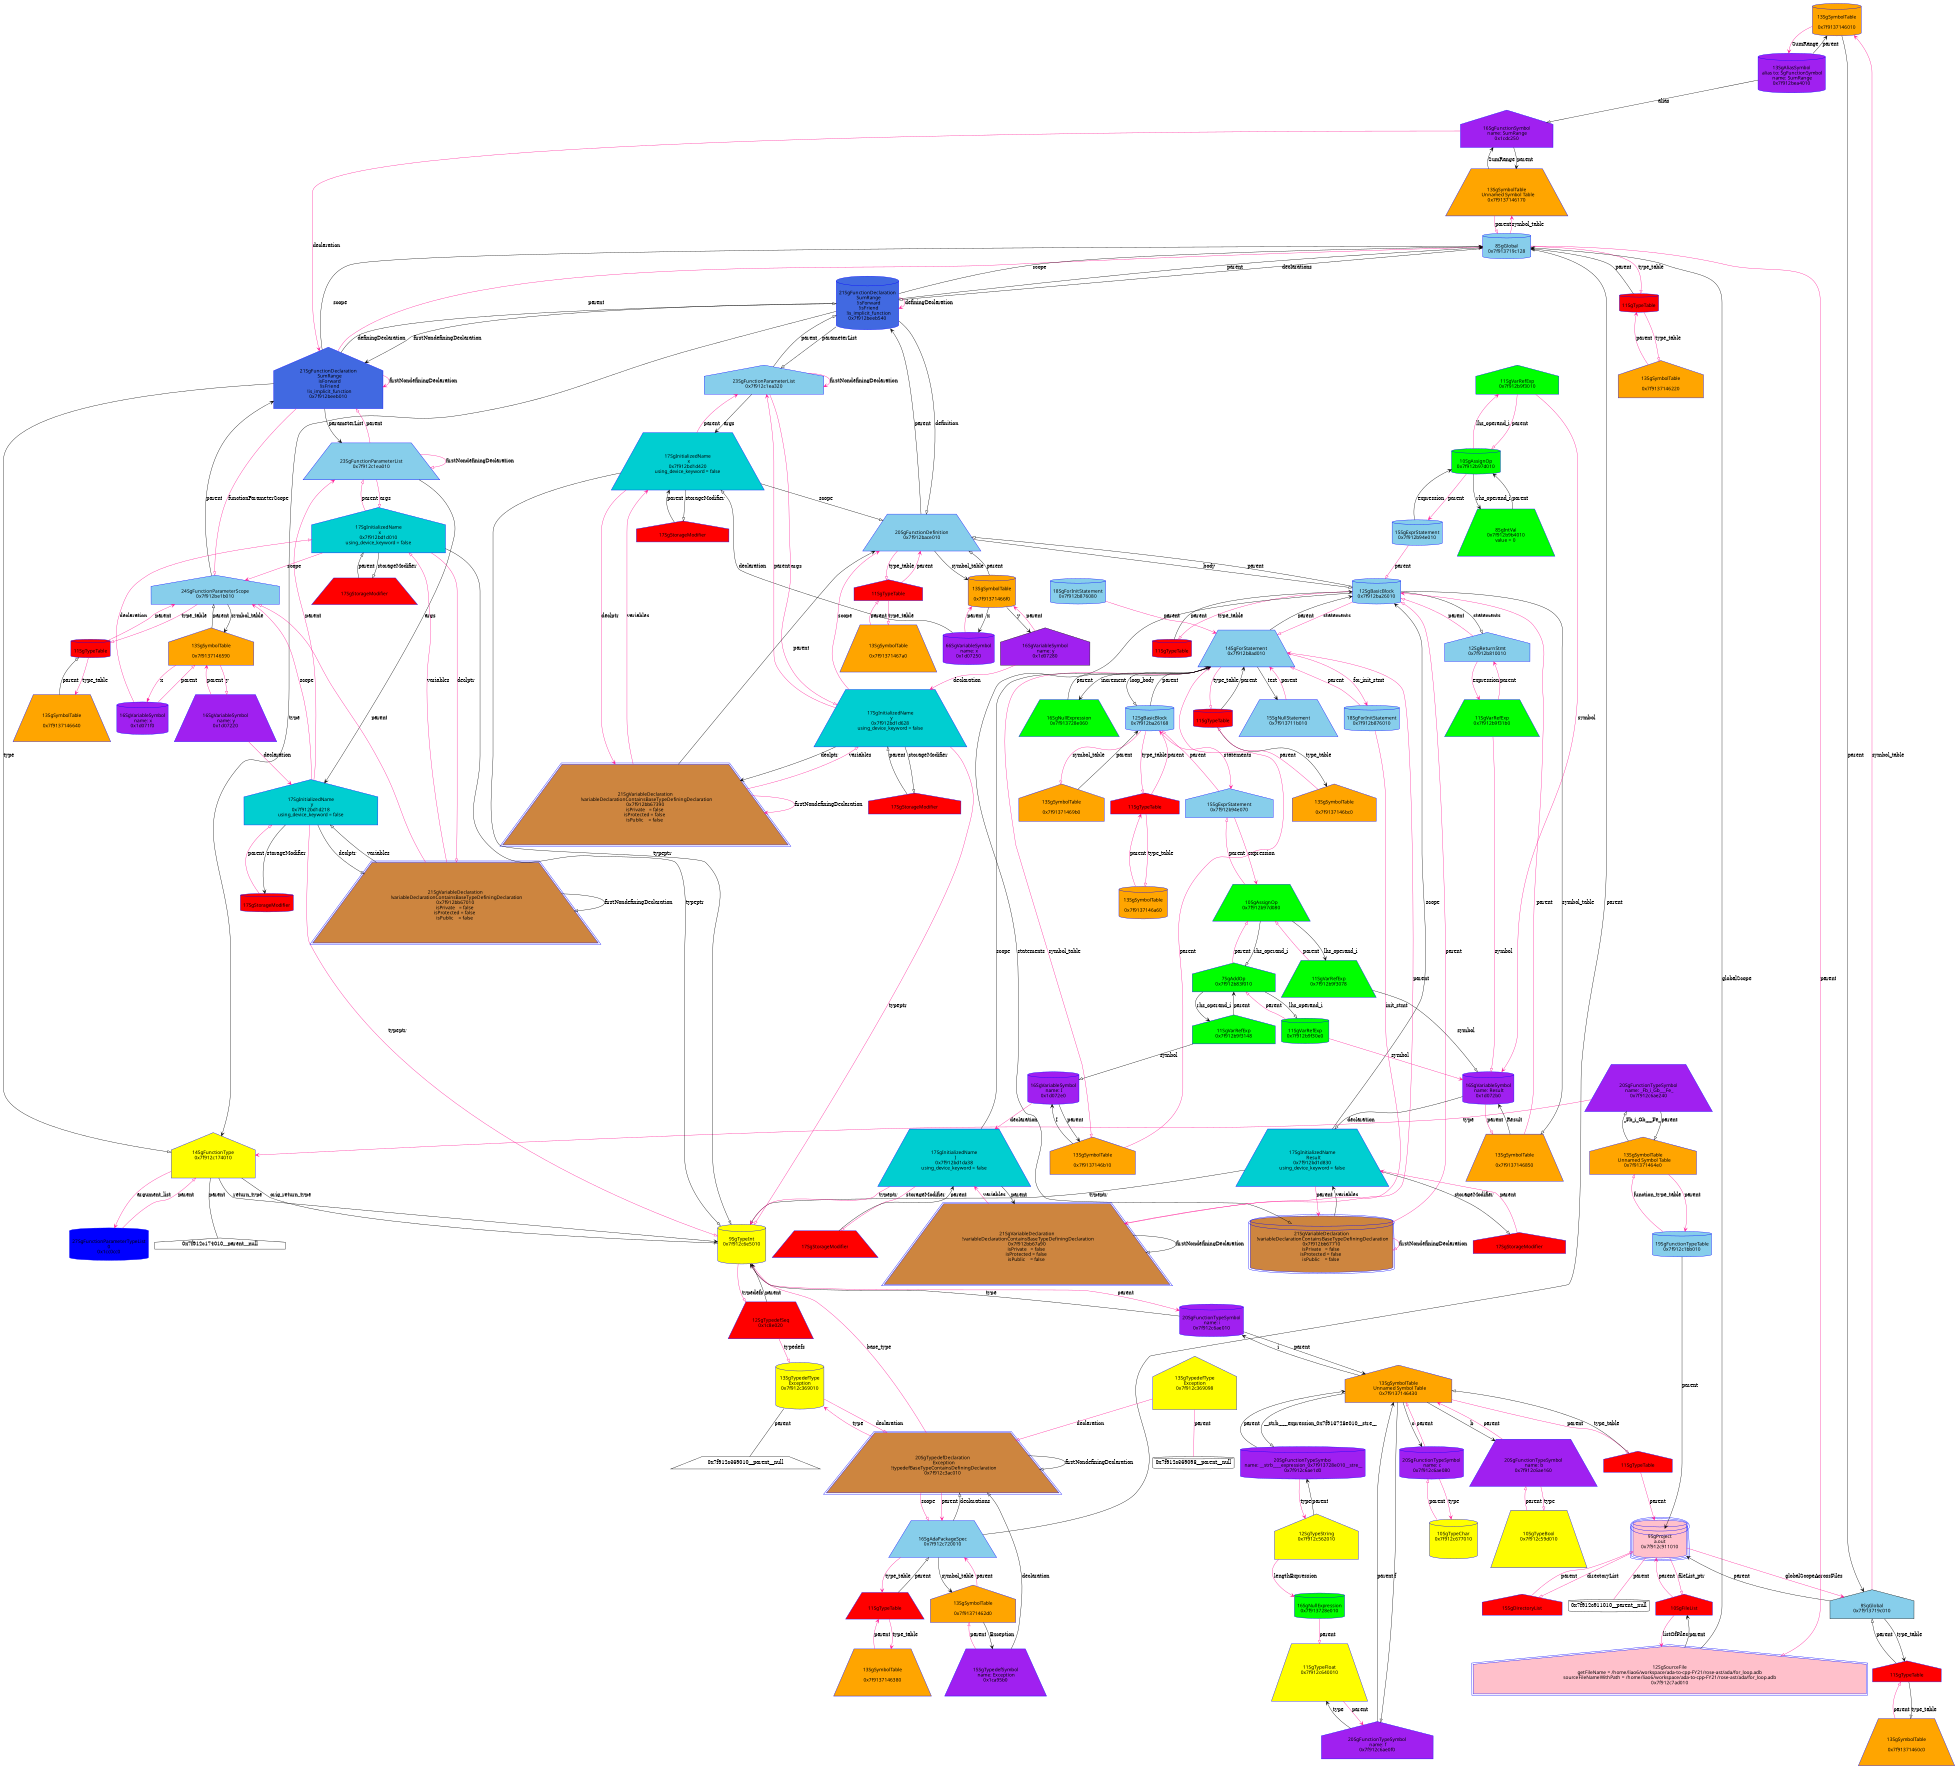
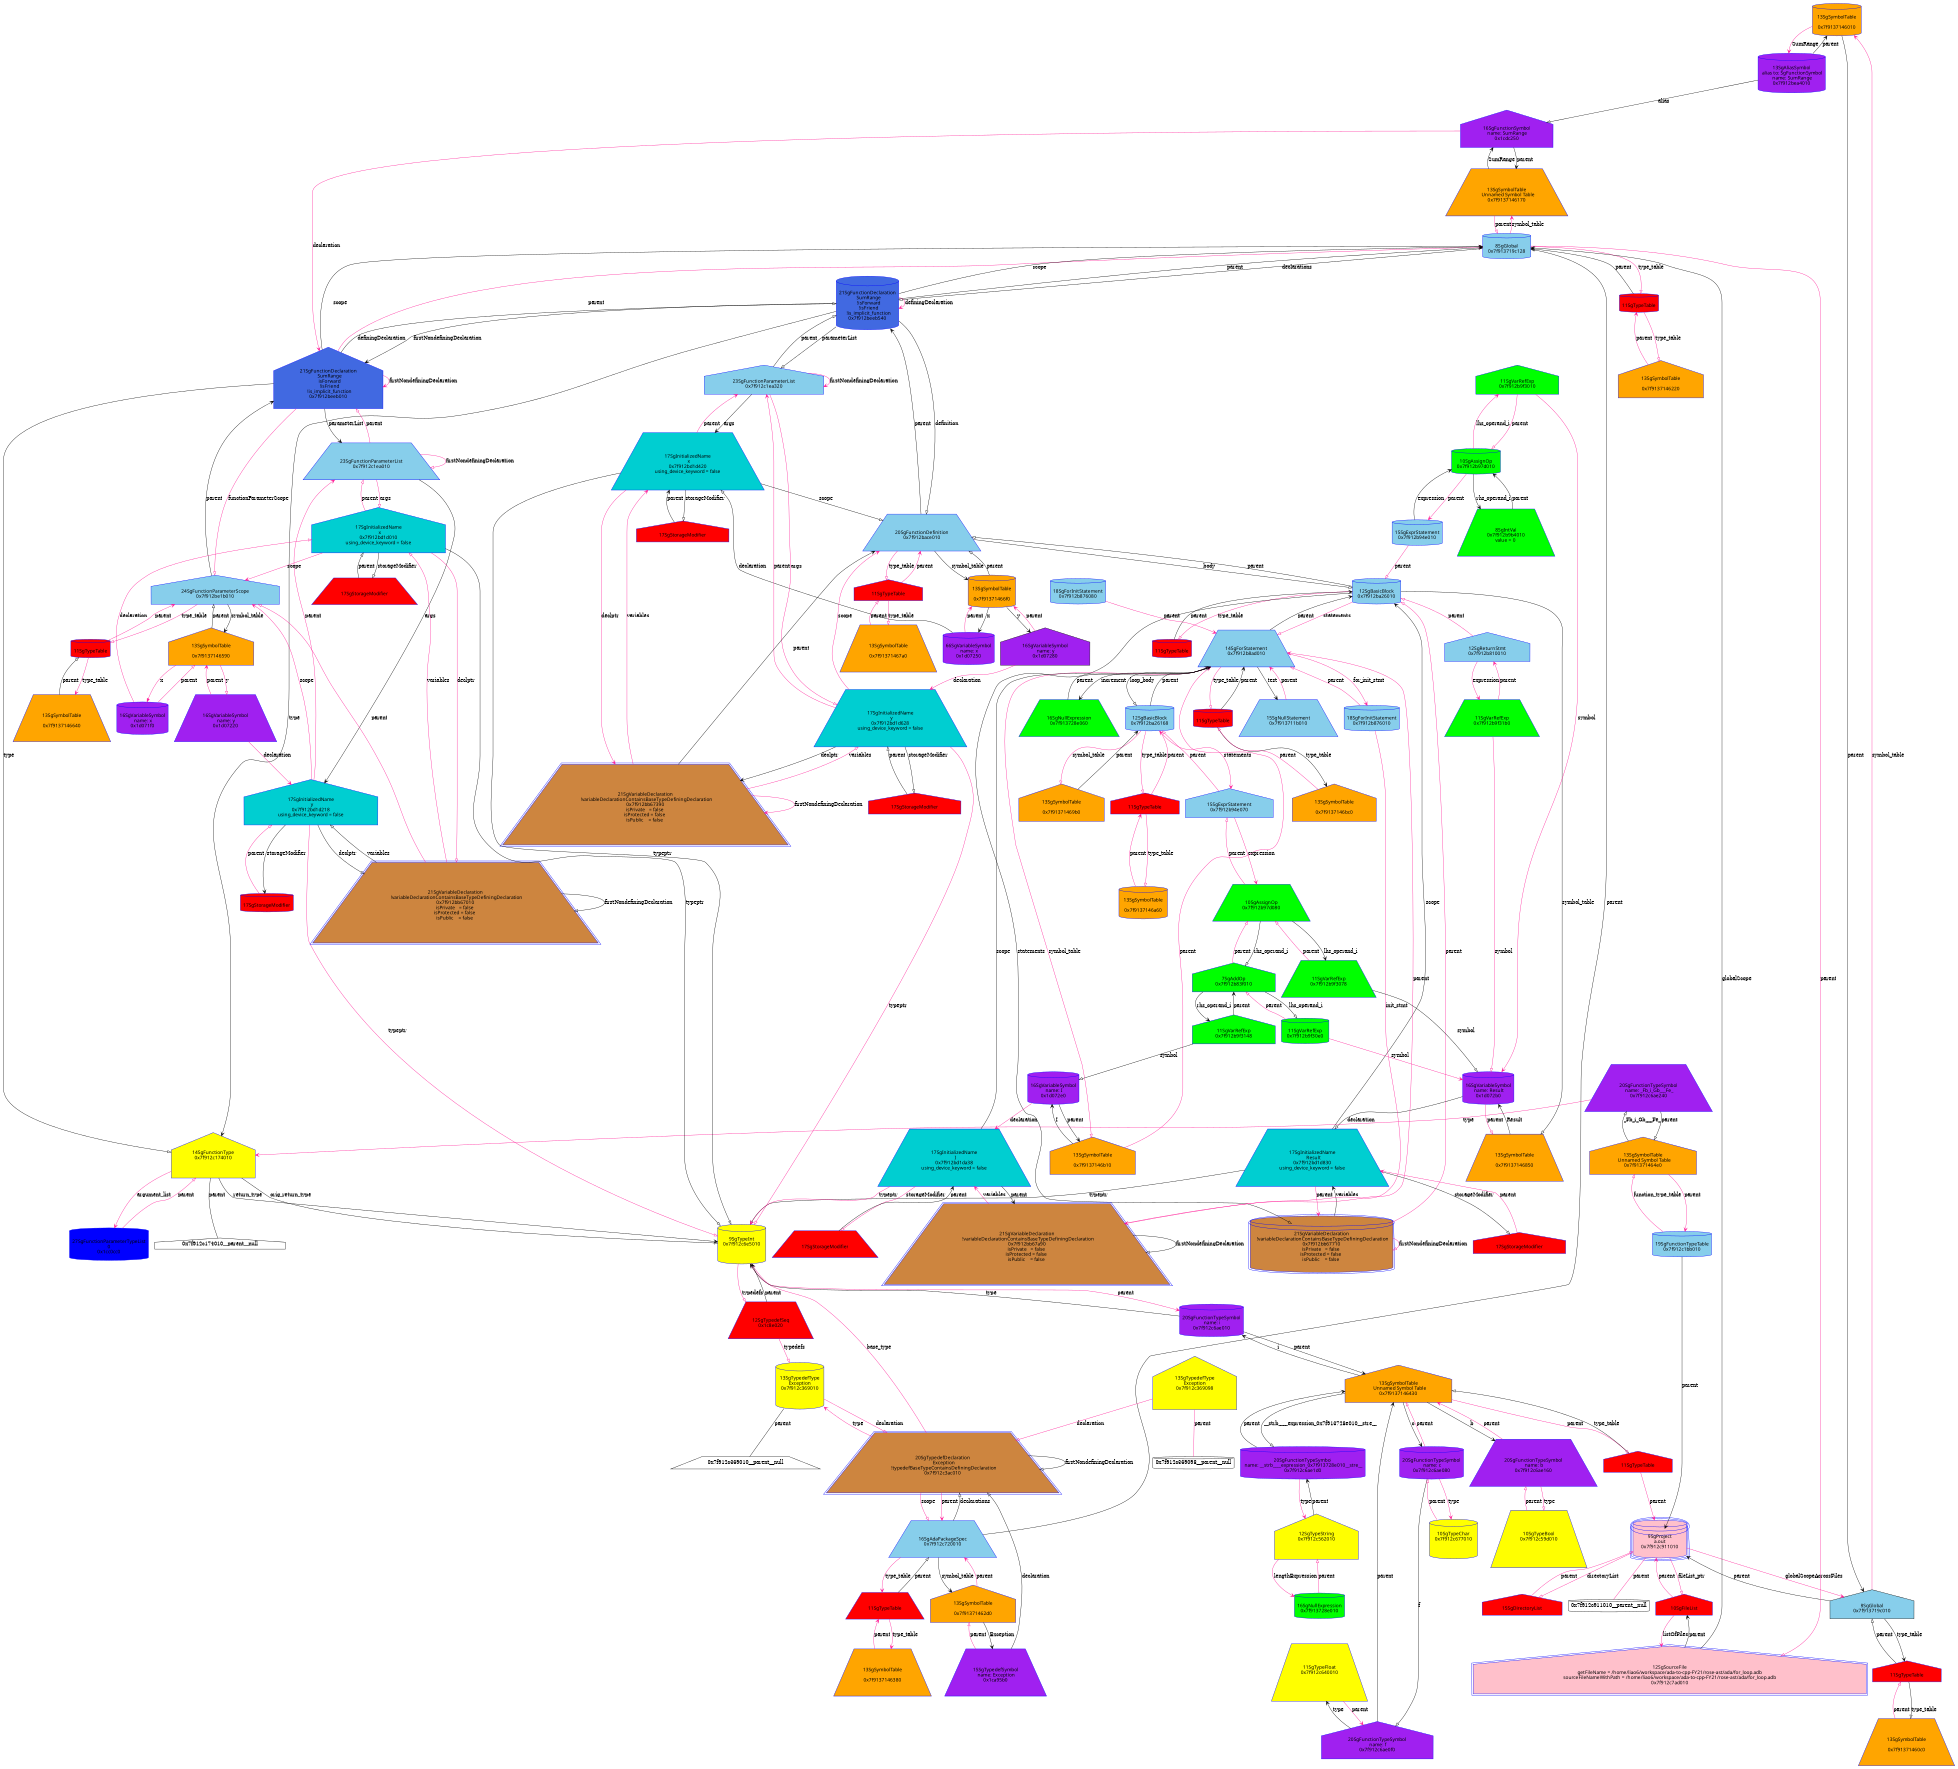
(1446, 602) -> none
(1540, 812) -> none
(1395, 1561) -> (1418, 1604)
(1320, 1629) -> (1318, 1578)
